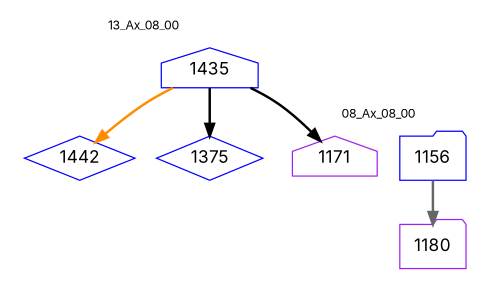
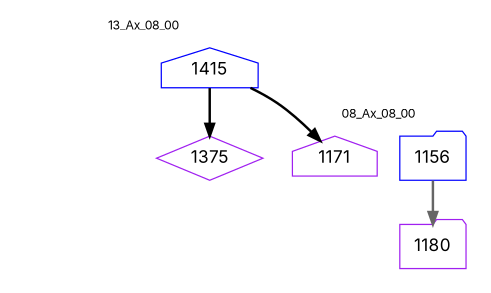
(210, 70) -> (210, 70)
(80, 158) -> none
(210, 158) -> (210, 158)
